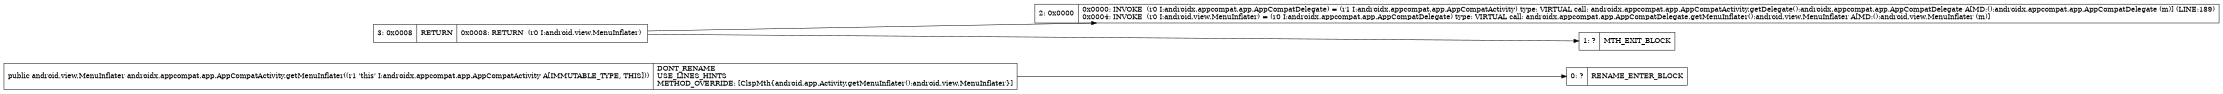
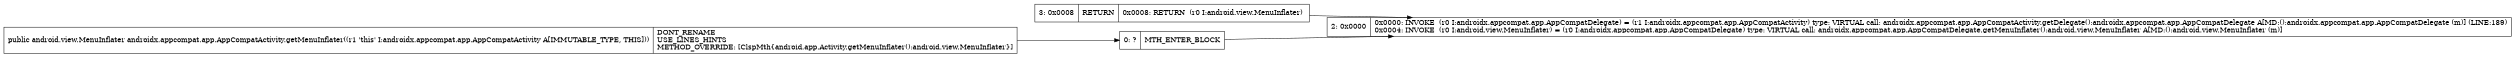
none -> (1307, 38)
(1627, 41) -> none
(1637, 76) -> (1182, 40)
